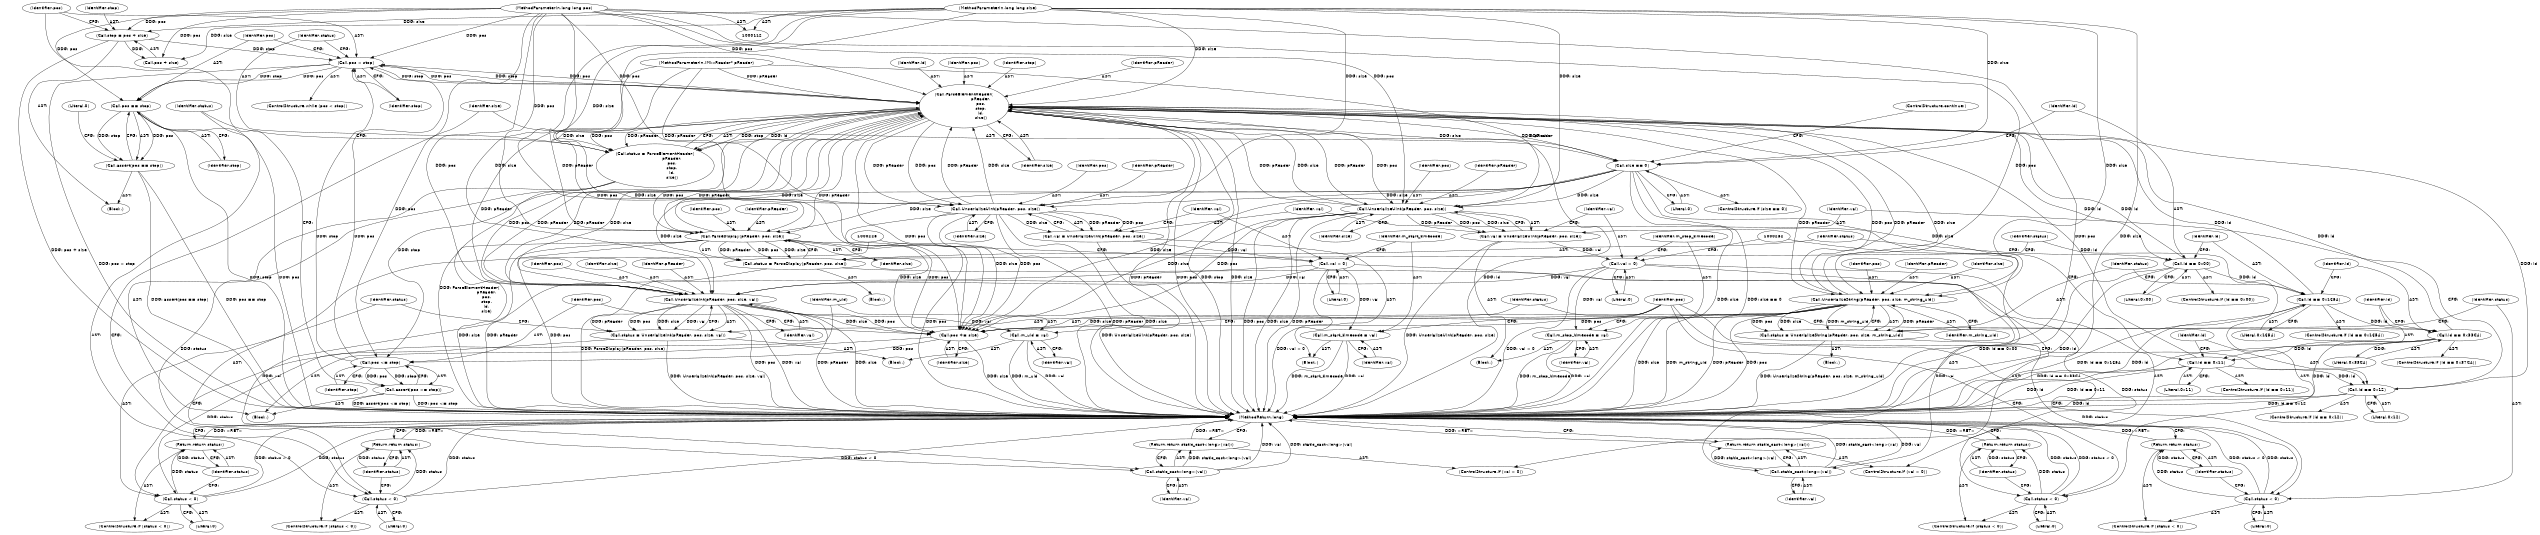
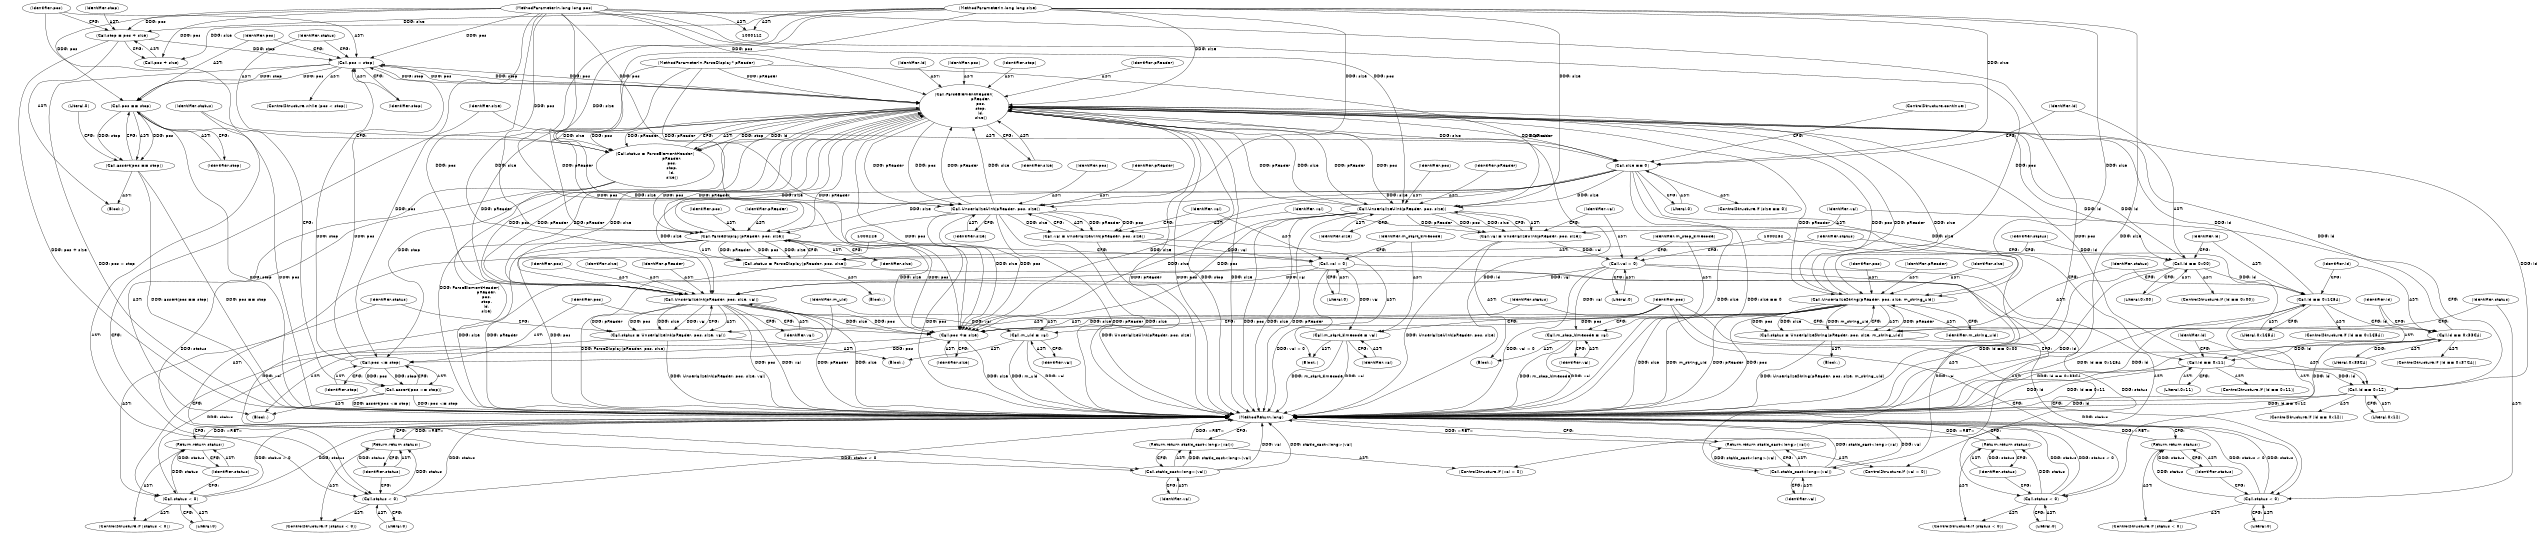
(139, 49) -> (139, 49)
(707, 63) -> (707, 63)
(2379, 322) -> (2379, 322)
